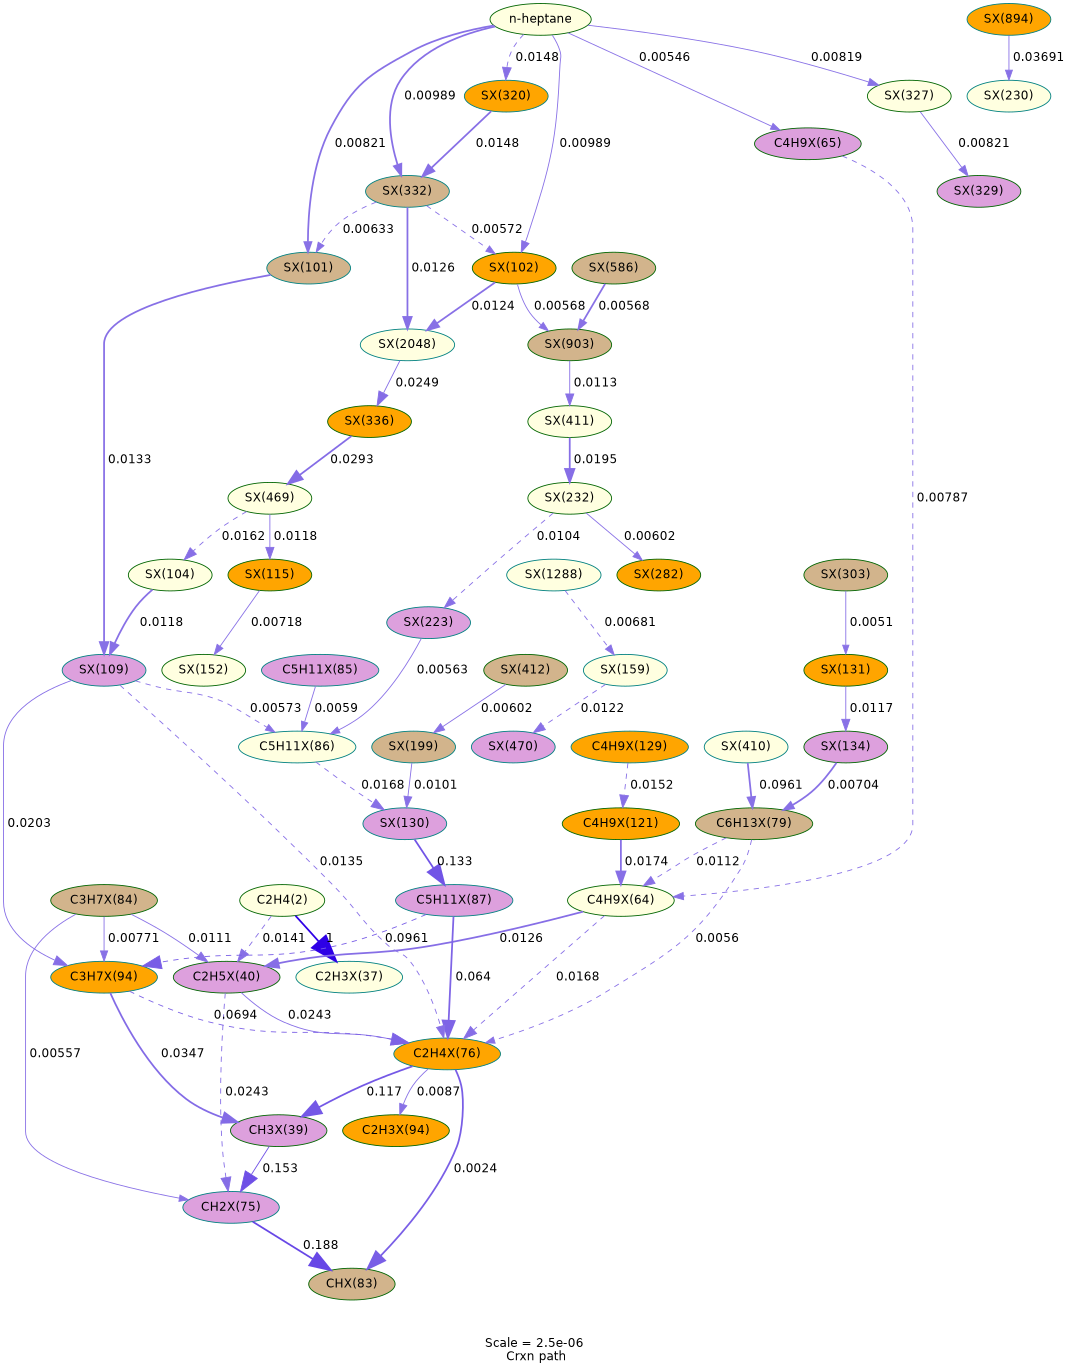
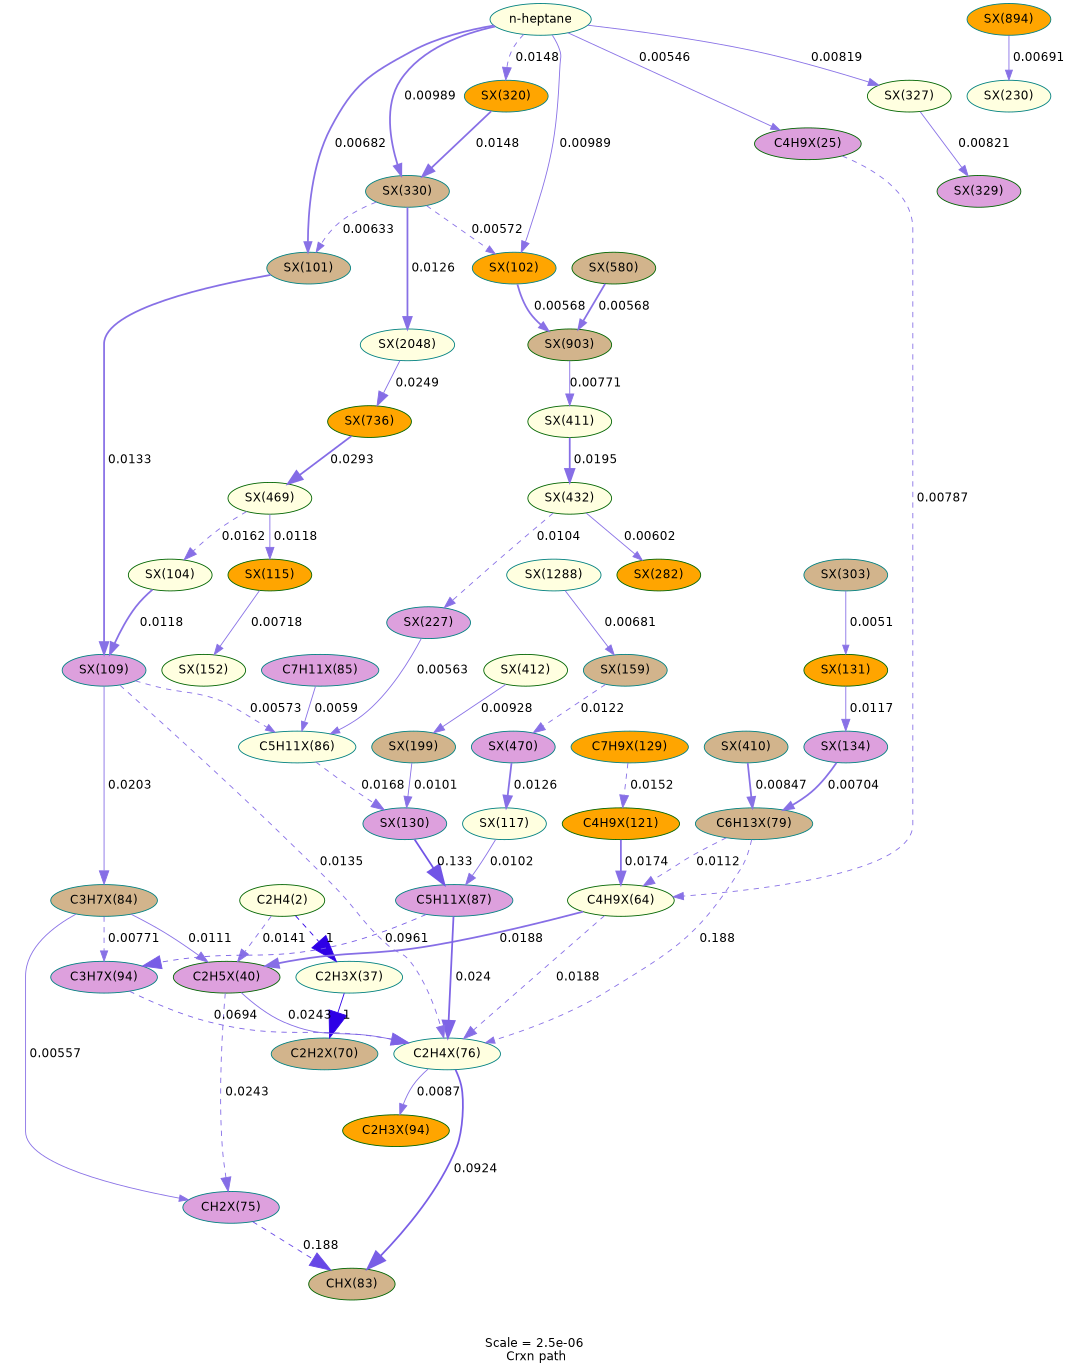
(541, 19) -> (541, 19)
(1037, 58) -> (1037, 58)
(359, 144) -> (359, 144)
(808, 144) -> (808, 144)
(407, 191) -> (407, 191)
(514, 268) -> (514, 268)
(614, 268) -> (614, 268)
(466, 303) -> none
(526, 307) -> (526, 307)
(594, 383) -> (594, 383)
(370, 422) -> (370, 422)
(570, 498) -> (570, 498)
(846, 575) -> (846, 575)
(587, 619) -> (587, 619)
(429, 623) -> (429, 623)
(320, 670) -> (320, 670)
(526, 670) -> (526, 670)
(625, 670) -> (625, 670)
(505, 709) -> (505, 709)
(630, 747) -> (630, 747)
(746, 747) -> (746, 747)
(846, 747) -> (846, 747)
(780, 785) -> (780, 785)
(4, 815) -> (104, 779)
none -> (504, 824)
(754, 824) -> (754, 824)
(104, 900) -> (104, 900)
(307, 929) -> (307, 929)
(104, 934) -> (104, 934)
(520, 939) -> (520, 939)
(716, 939) -> (716, 939)
(104, 977) -> (104, 977)
(472, 977) -> (472, 977)
(576, 977) -> (576, 977)
none -> (325, 1054)
(447, 1054) -> (447, 1054)
(279, 1131) -> none
(474, 1169) -> (474, 1169)
(283, 1240) -> (283, 1240)
